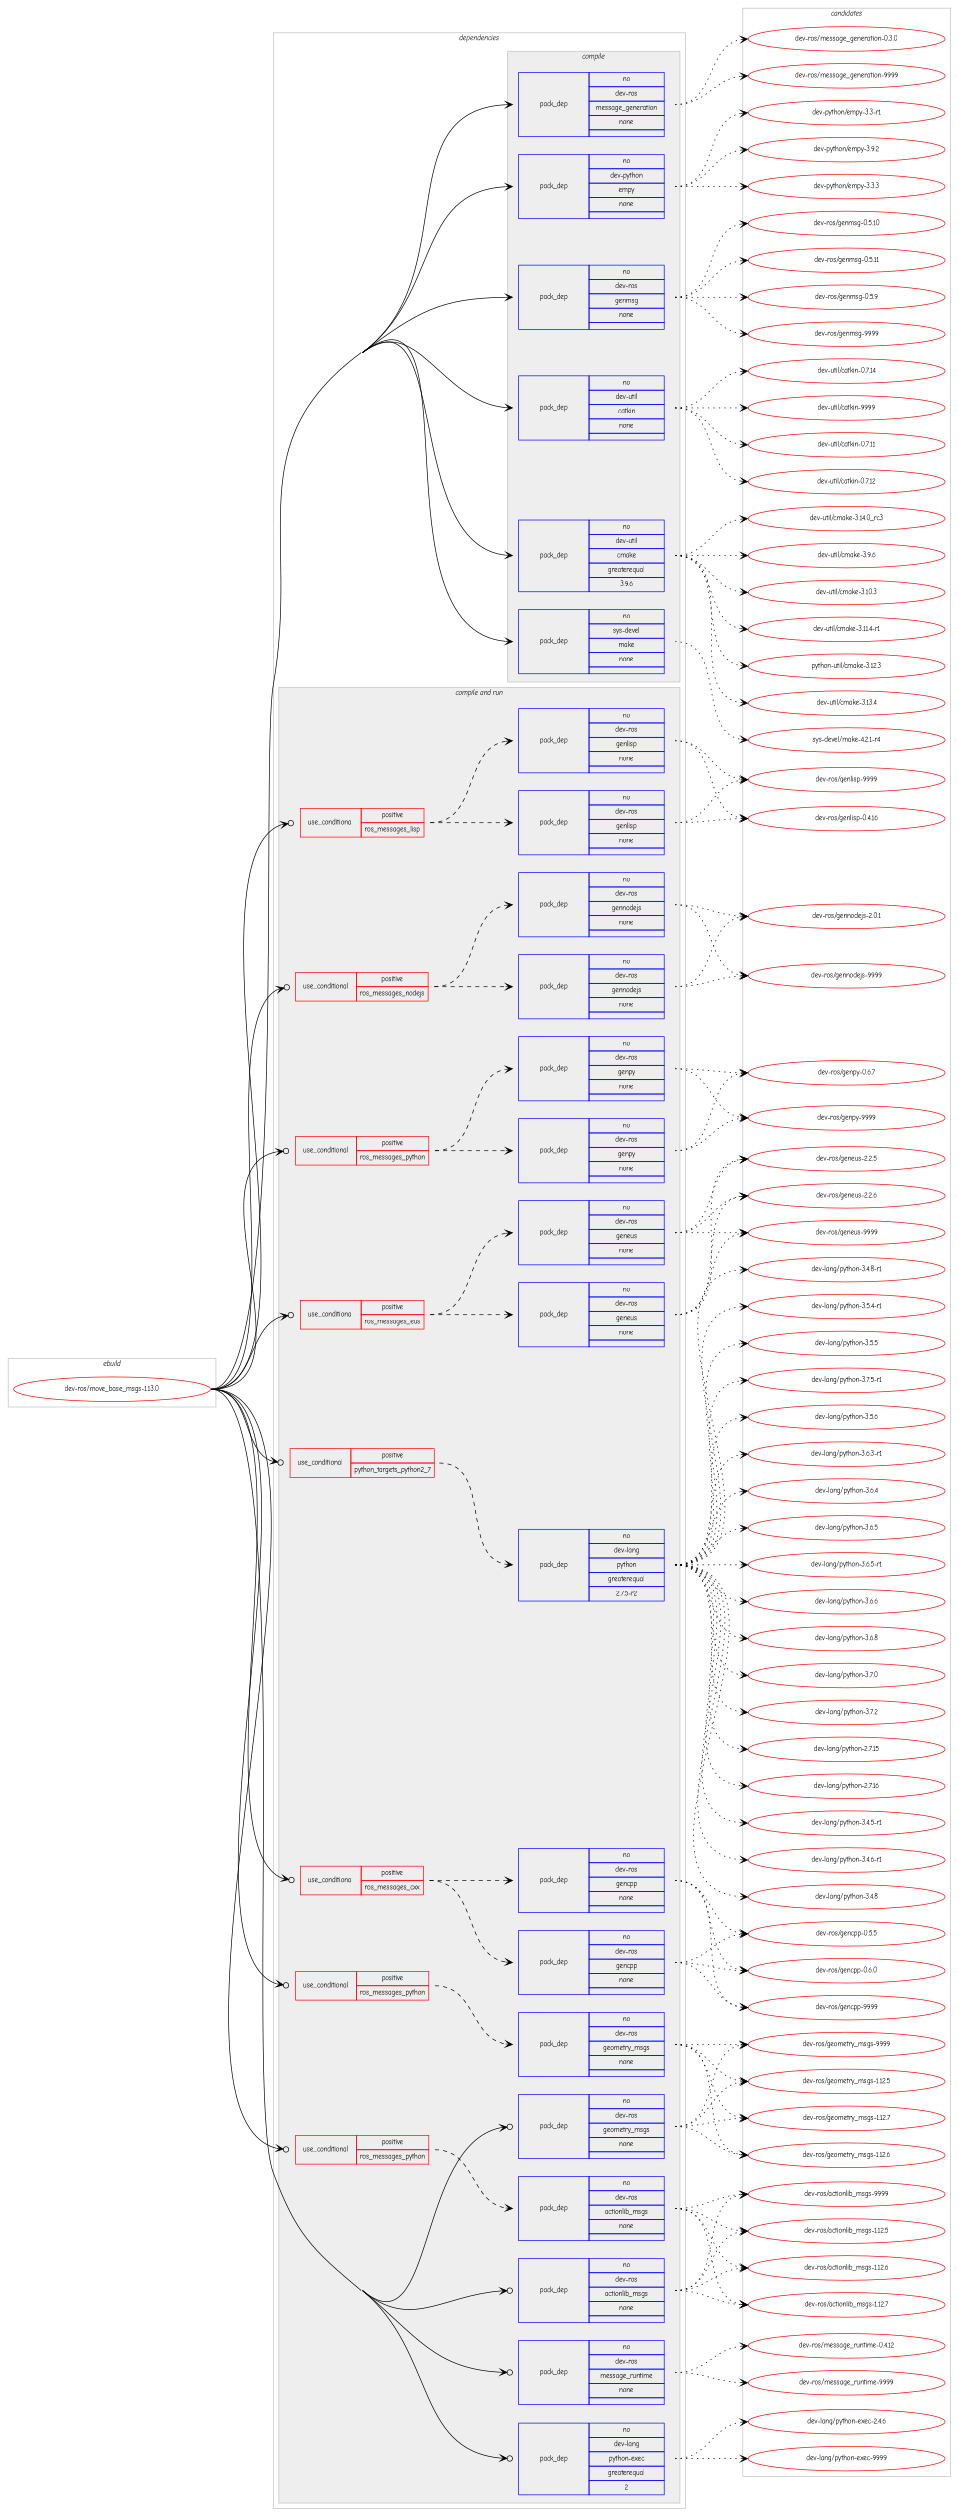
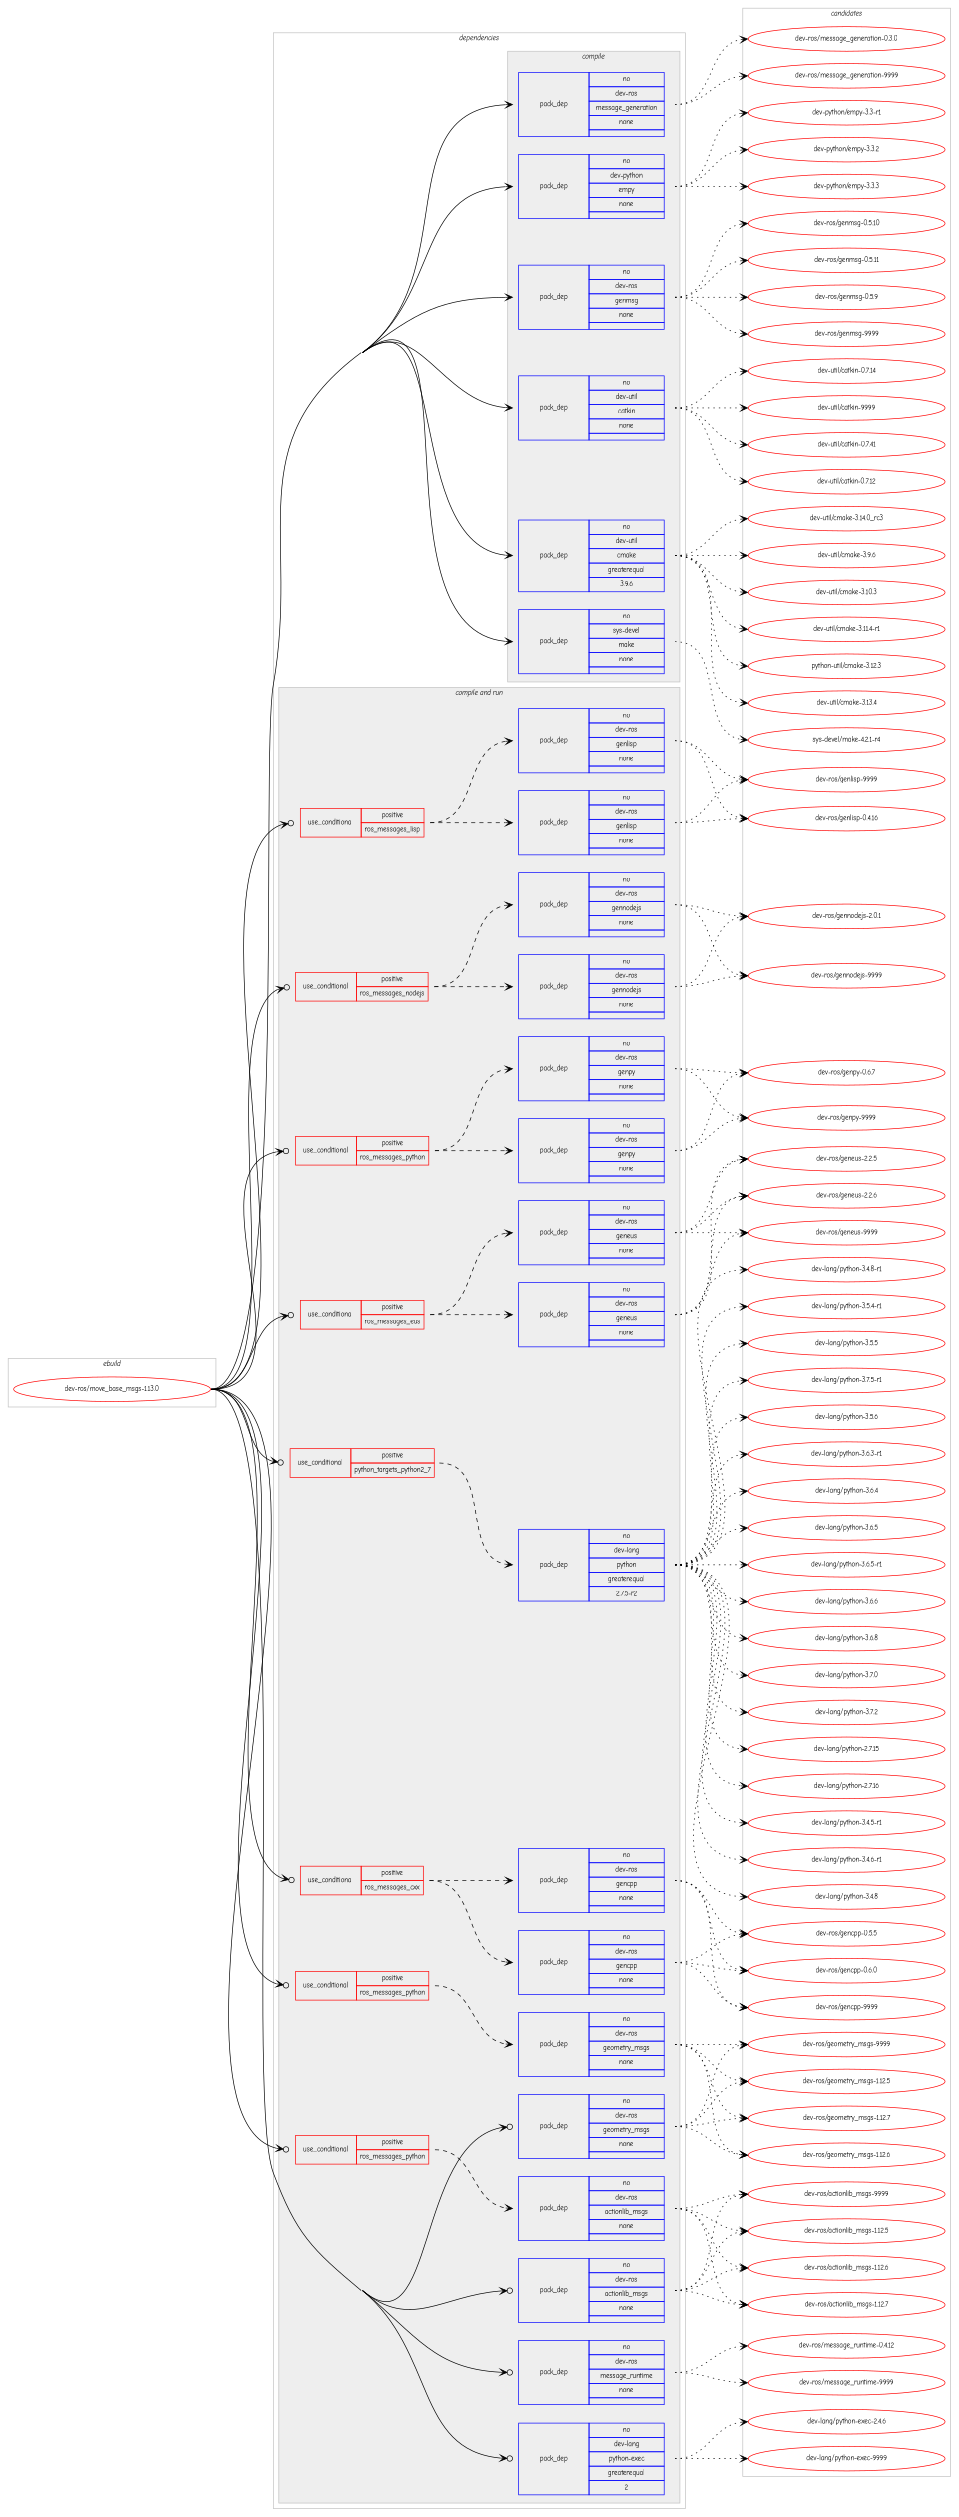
(847, 150) -> (847, 150)
(847, 445) -> (847, 445)
